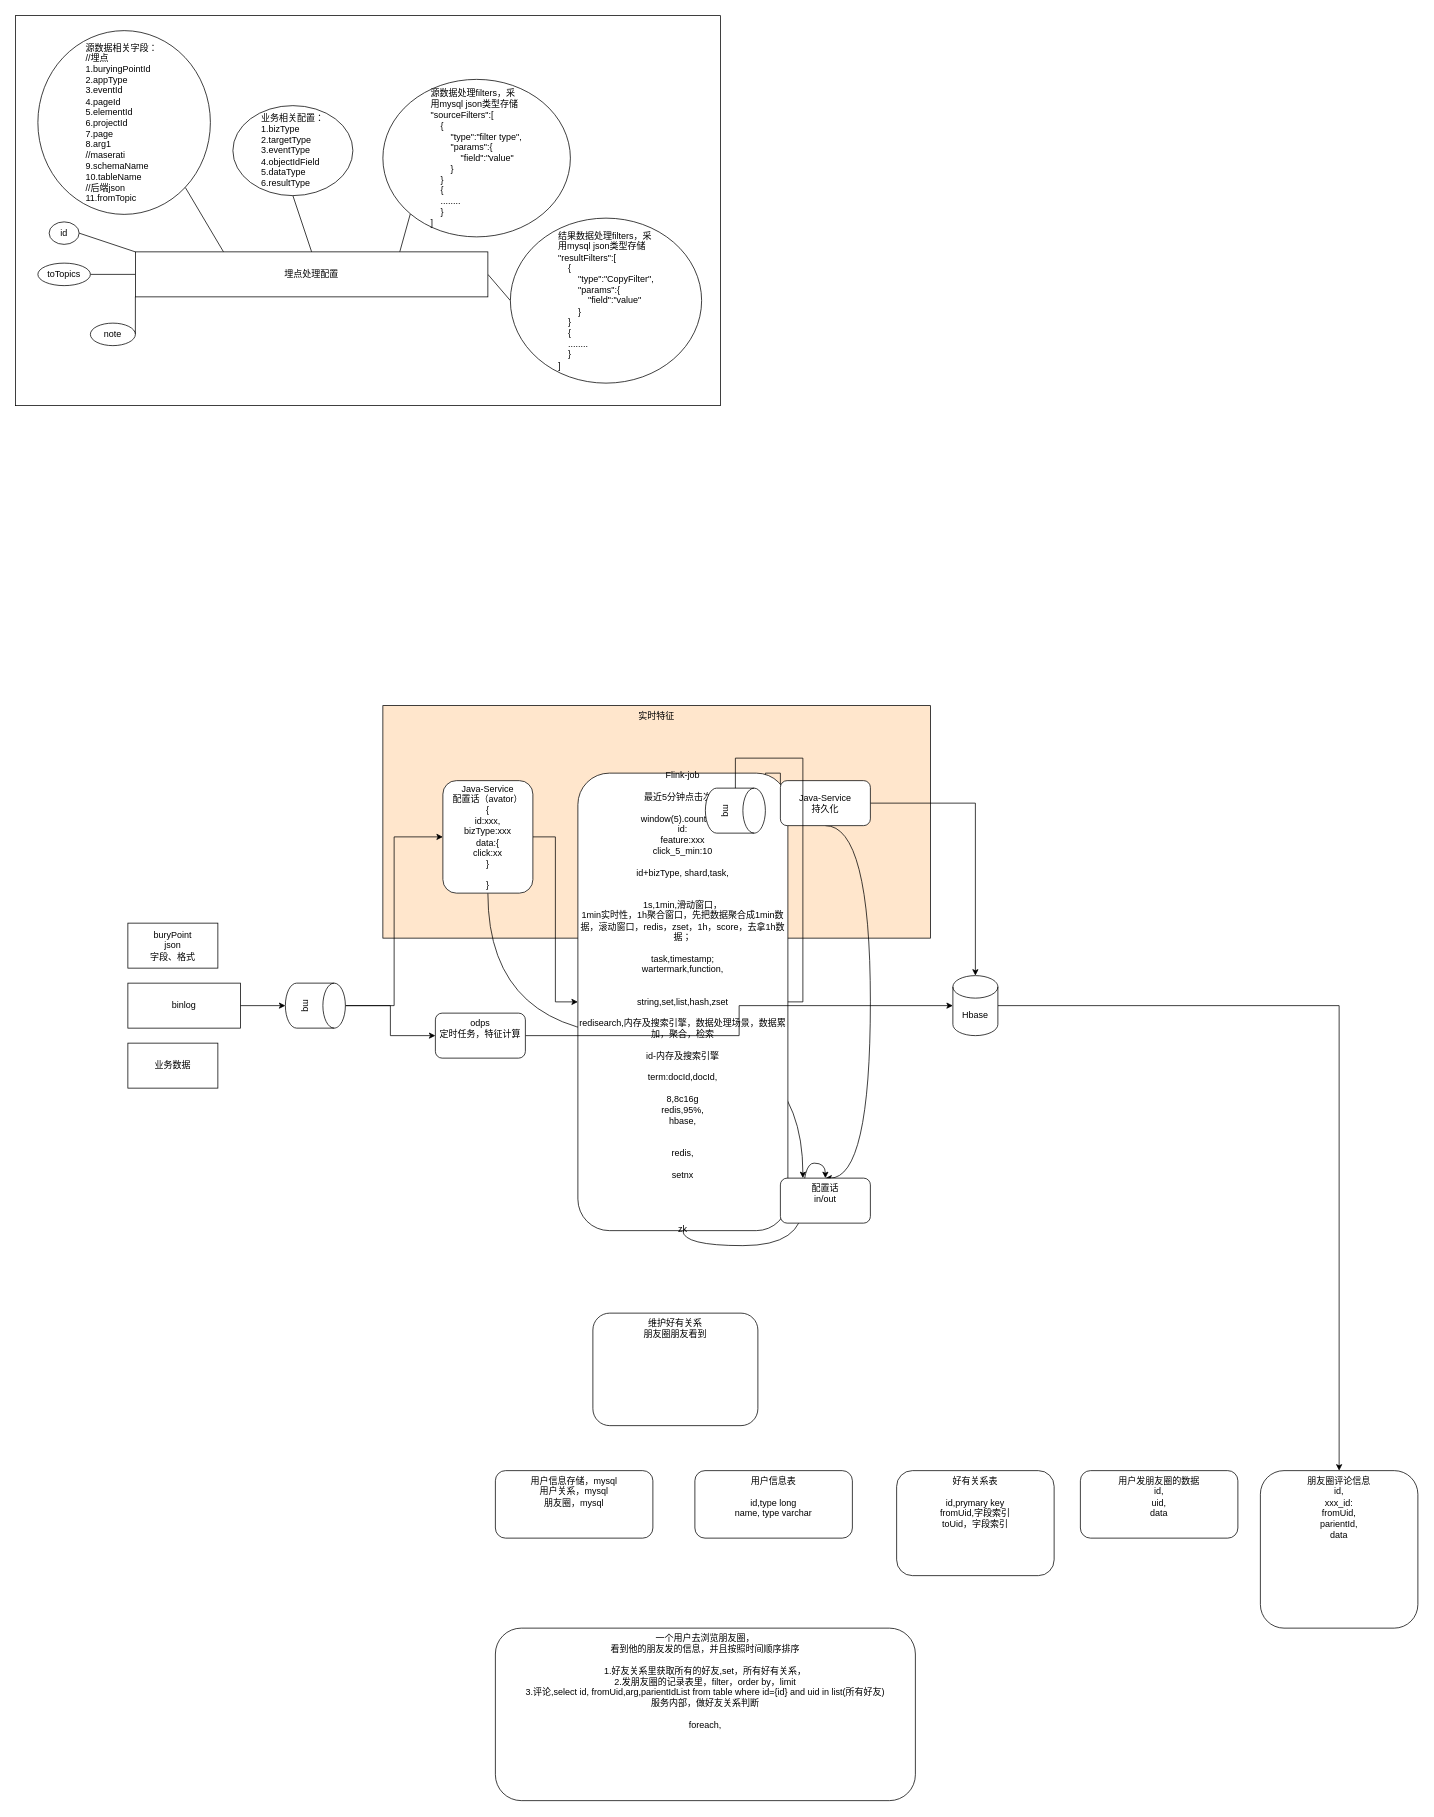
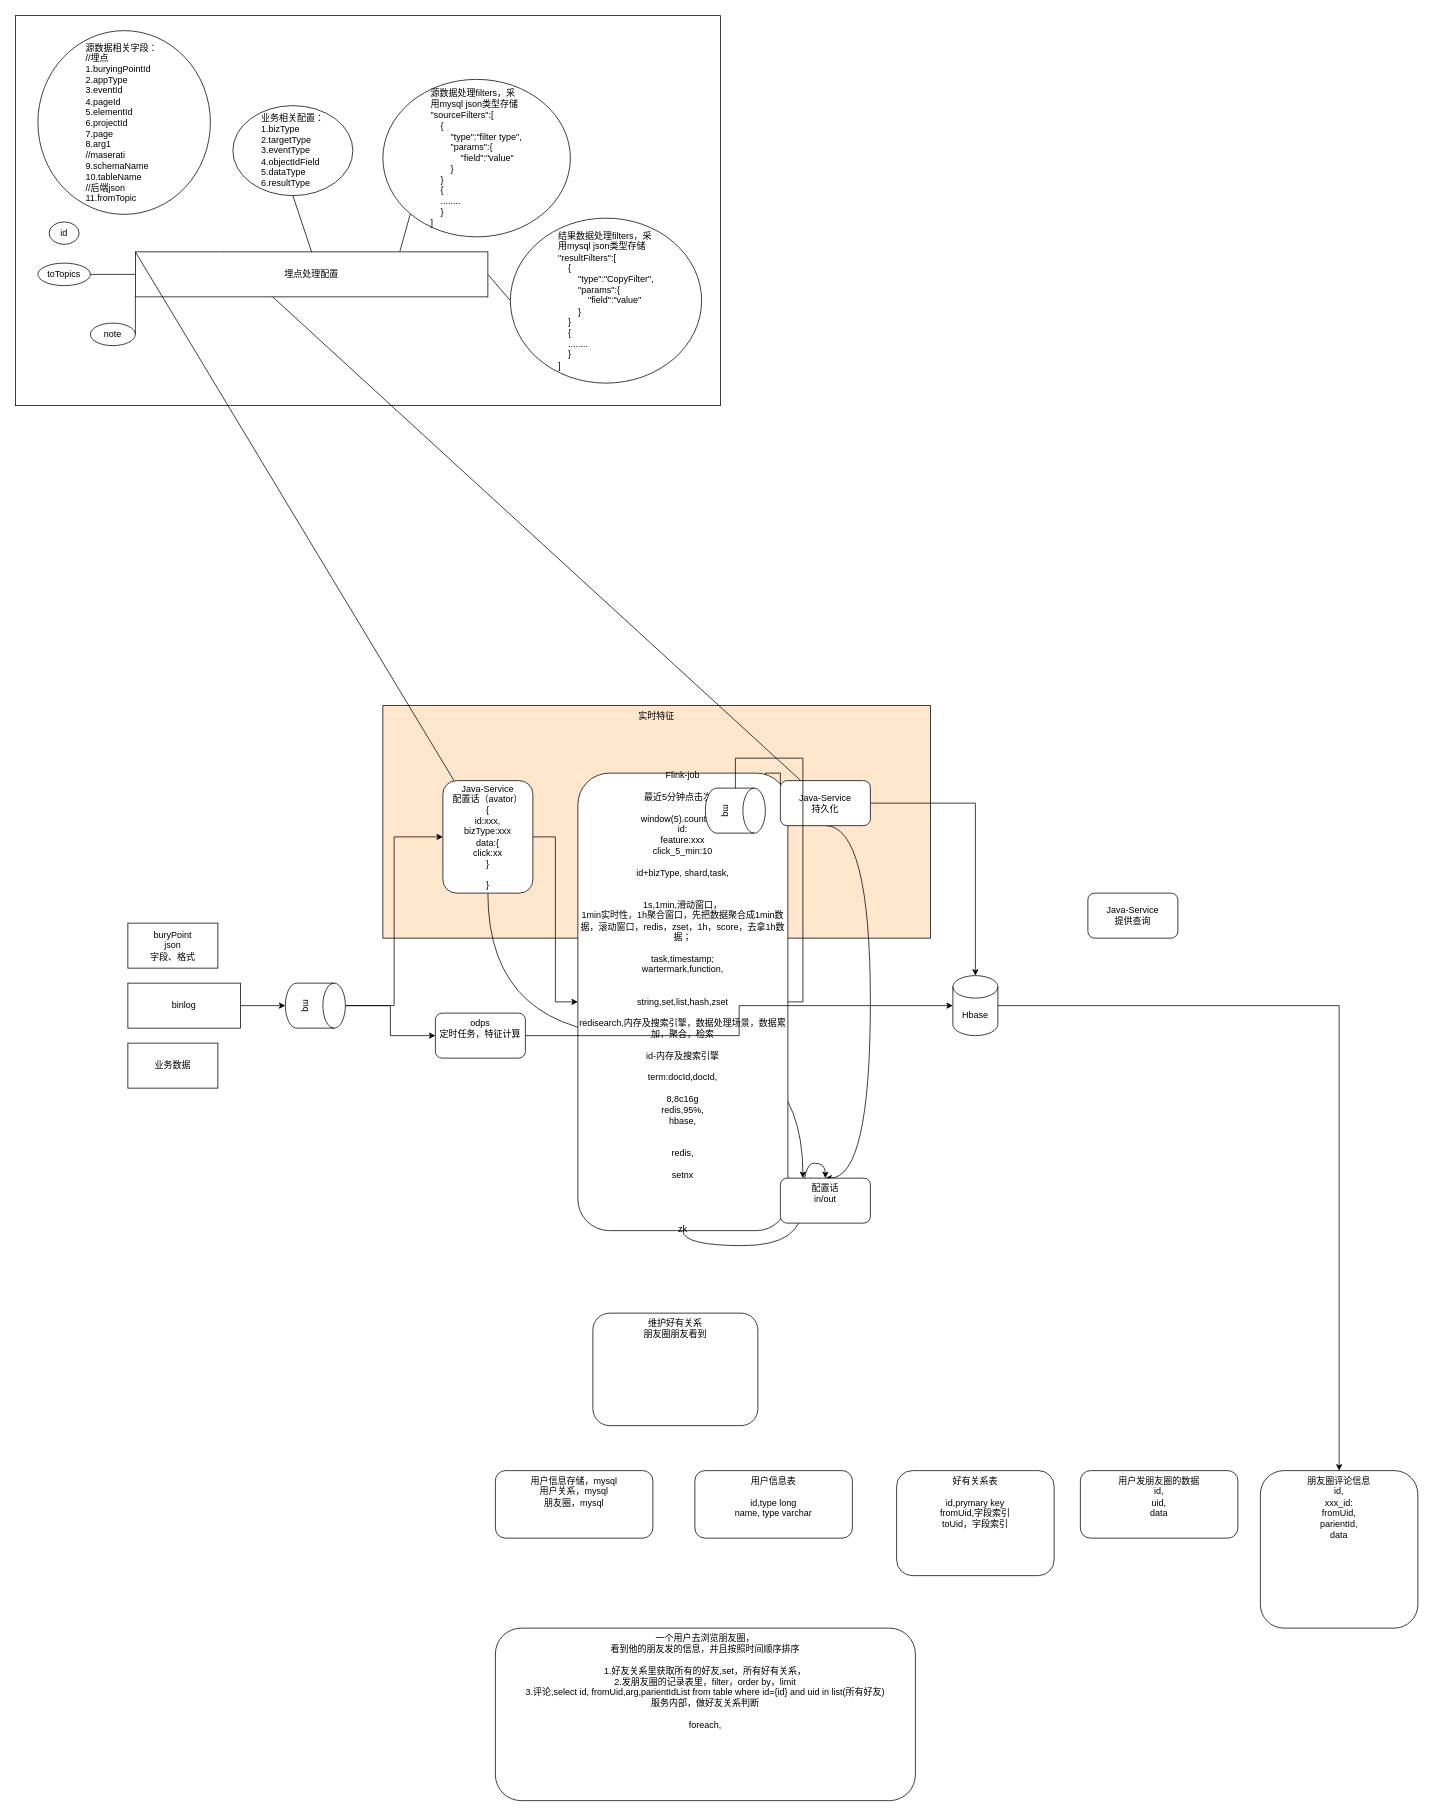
(205, 220) -> (535, 537)
(108, 242) -> (294, 516)
none -> (1133, 915)
